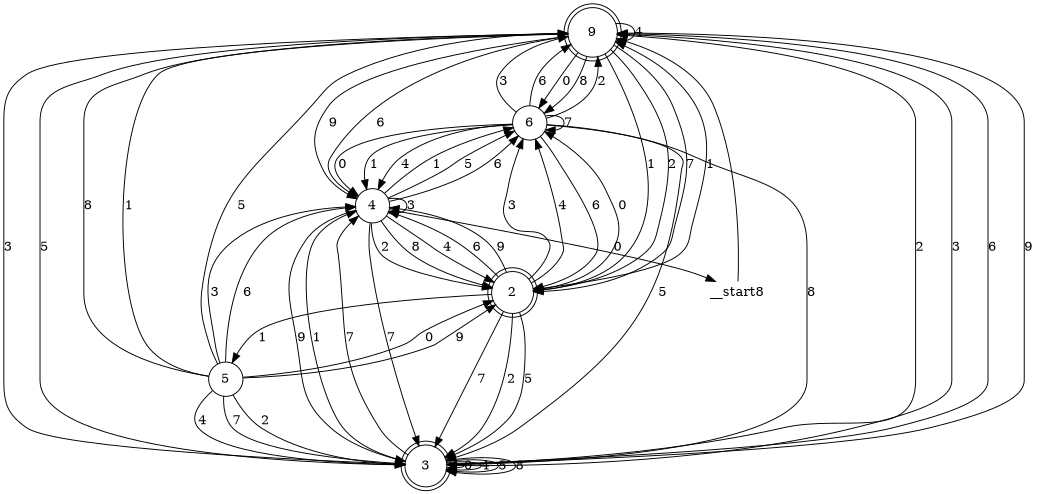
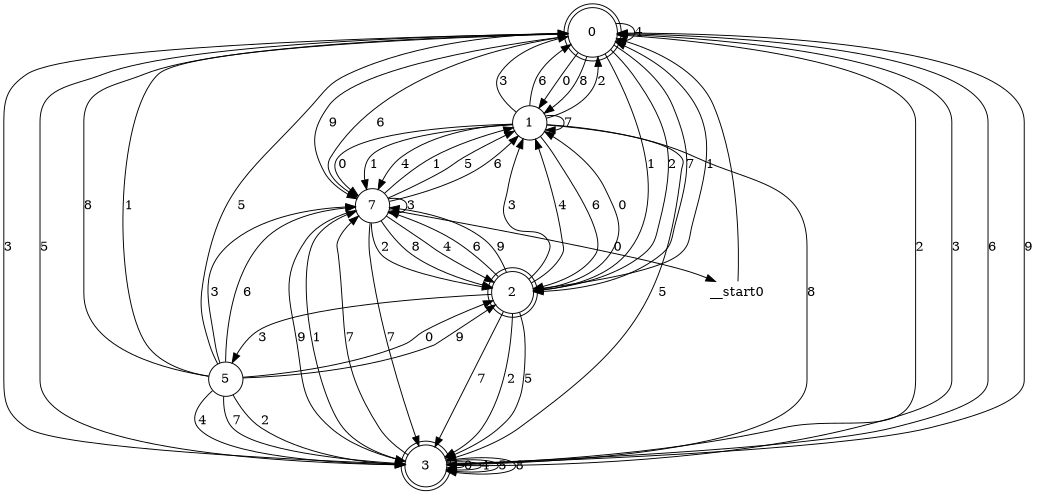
(593, 32) -> (593, 32)
(530, 123) -> (530, 123)
(373, 206) -> (373, 206)
(737, 293) -> (737, 293)
(263, 338) -> (263, 338)
